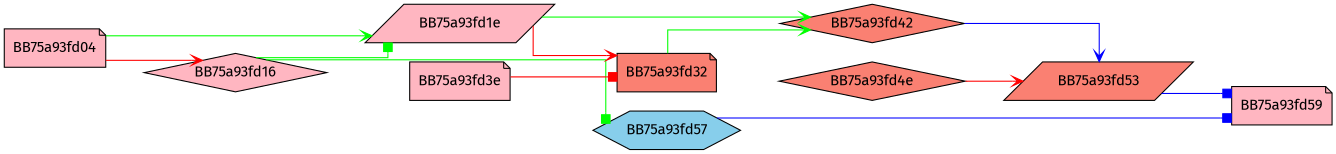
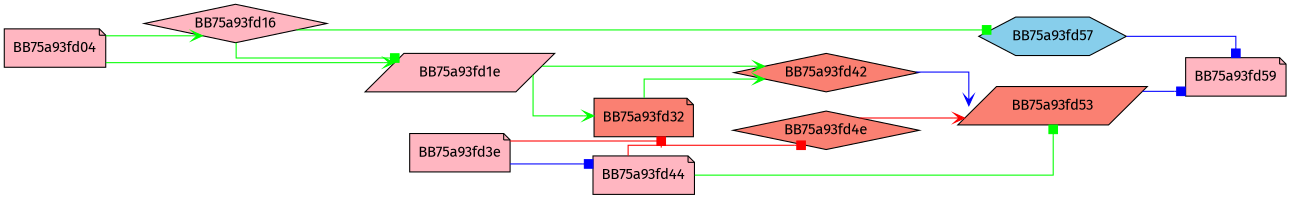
(533, 52) -> (538, 116)
(149, 60) -> (149, 36)
none -> (644, 175)
